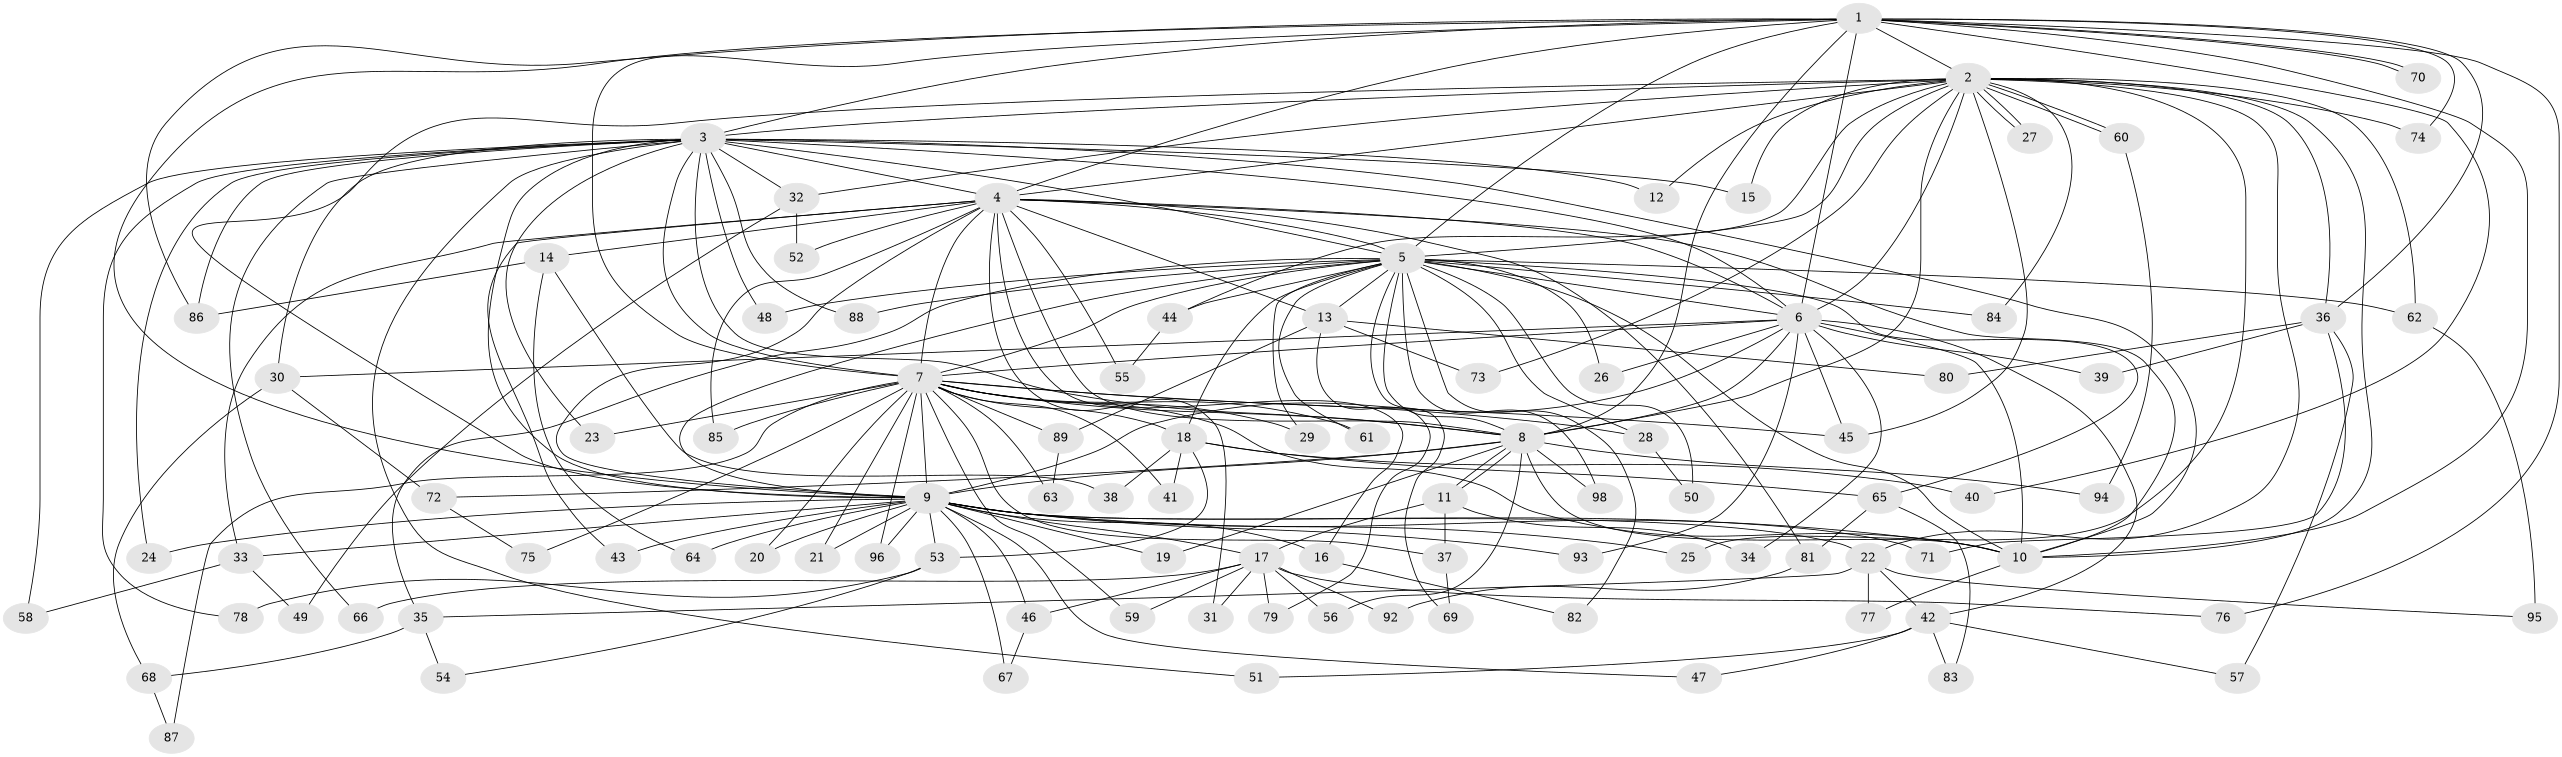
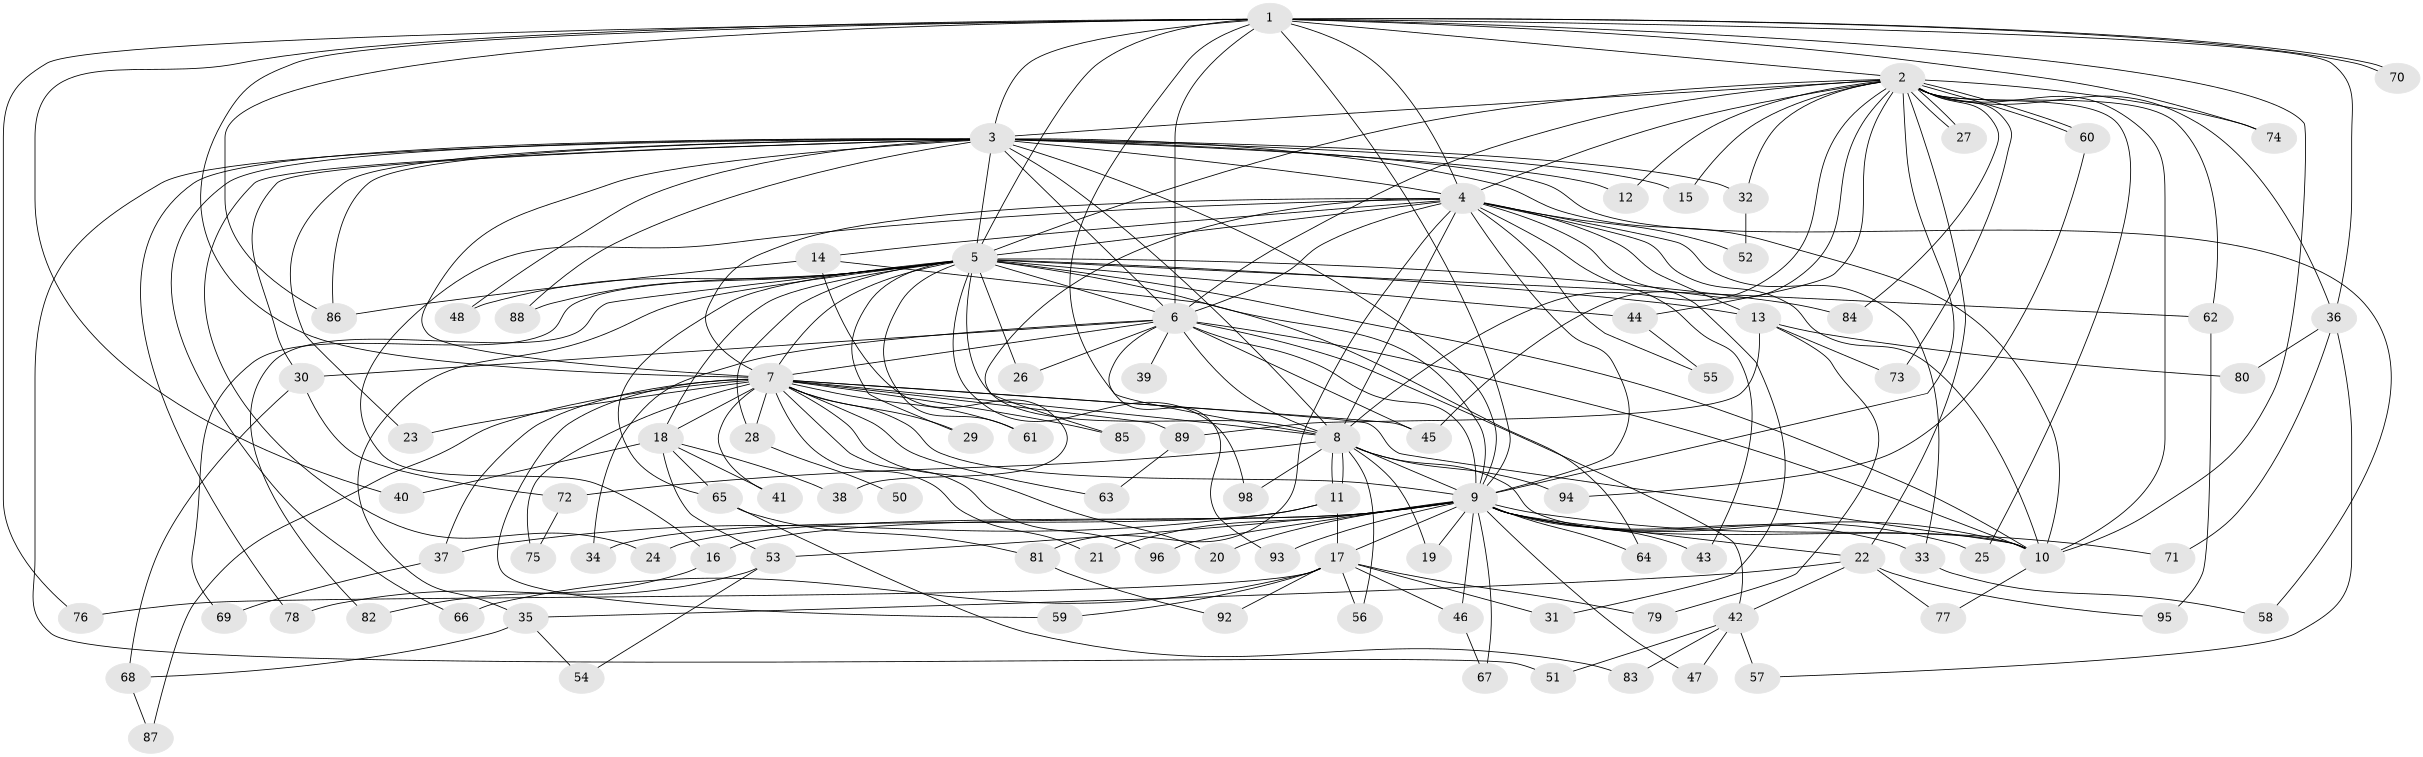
(2212, 348) -> none
(1562, 384) -> none
(301, 618) -> none
